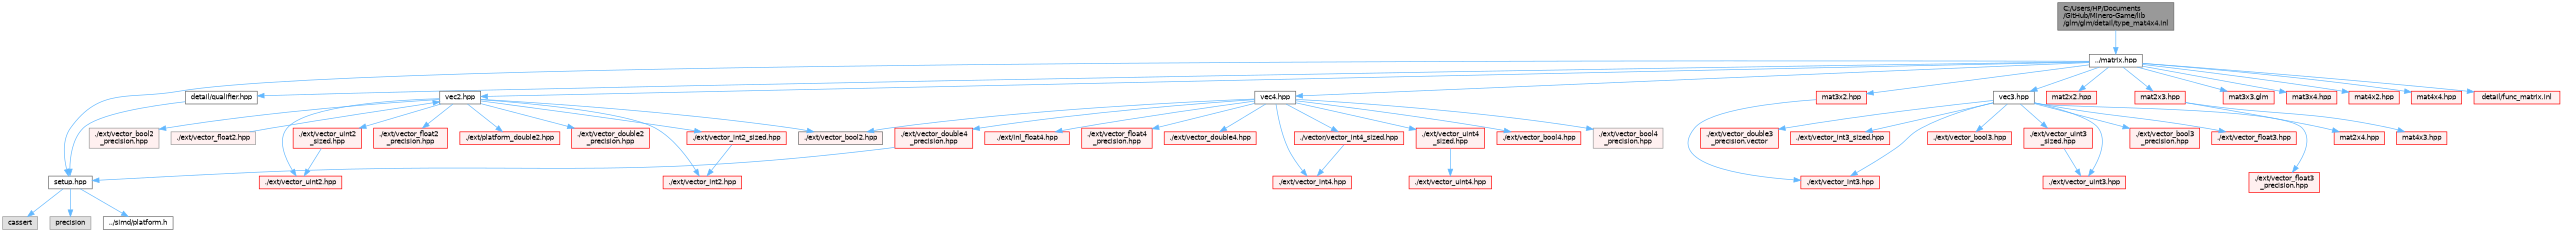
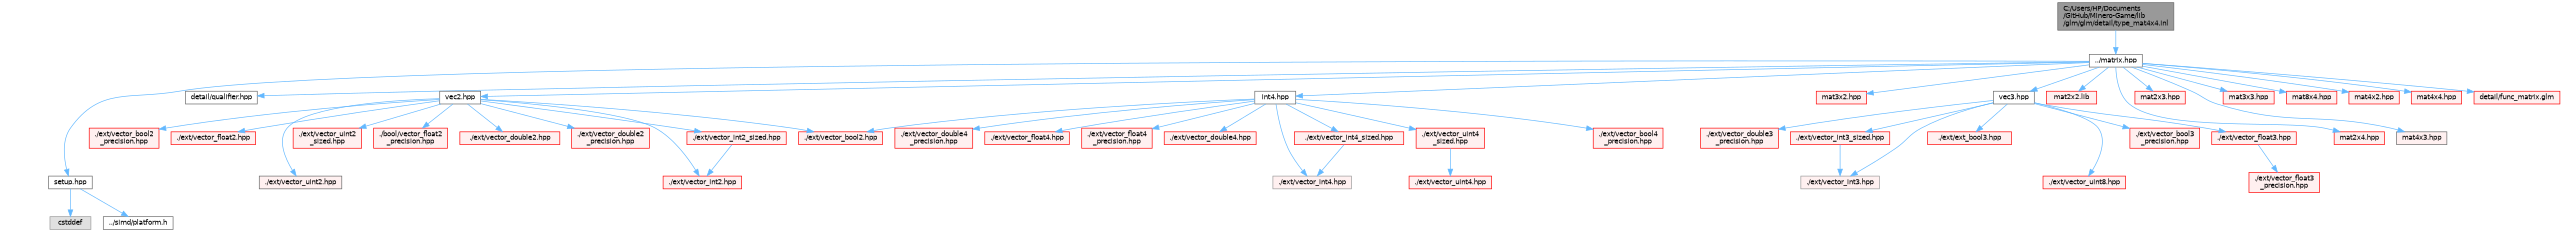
(1275, 98) -> (1275, 98)
(2072, 98) -> (2072, 98)
(2249, 98) -> (2249, 98)
(2312, 98) -> (2312, 98)
(2517, 98) -> (2517, 98)
(2190, 111) -> (2266, 156)
(2292, 114) -> (2261, 114)
(111, 115) -> none
(2259, 116) -> (2210, 123)
(341, 117) -> (342, 115)
(1693, 131) -> (1840, 157)
(124, 138) -> (124, 138)
(213, 138) -> (213, 138)
(411, 138) -> (411, 138)
(510, 138) -> (510, 138)
(841, 138) -> (841, 138)
(1027, 138) -> (1027, 138)
(1349, 138) -> (1349, 138)
(1539, 138) -> none
(1628, 138) -> (1628, 138)
(1739, 138) -> (1739, 138)
(1970, 138) -> (1970, 138)
(2058, 138) -> none
(2422, 138) -> (2422, 138)
(315, 159) -> none
(497, 168) -> none
(301, 182) -> (301, 182)
(1312, 182) -> (1312, 182)
(1840, 182) -> (1840, 182)
(2084, 182) -> (2084, 182)
(20, 223) -> none
(70, 223) -> (70, 223)
